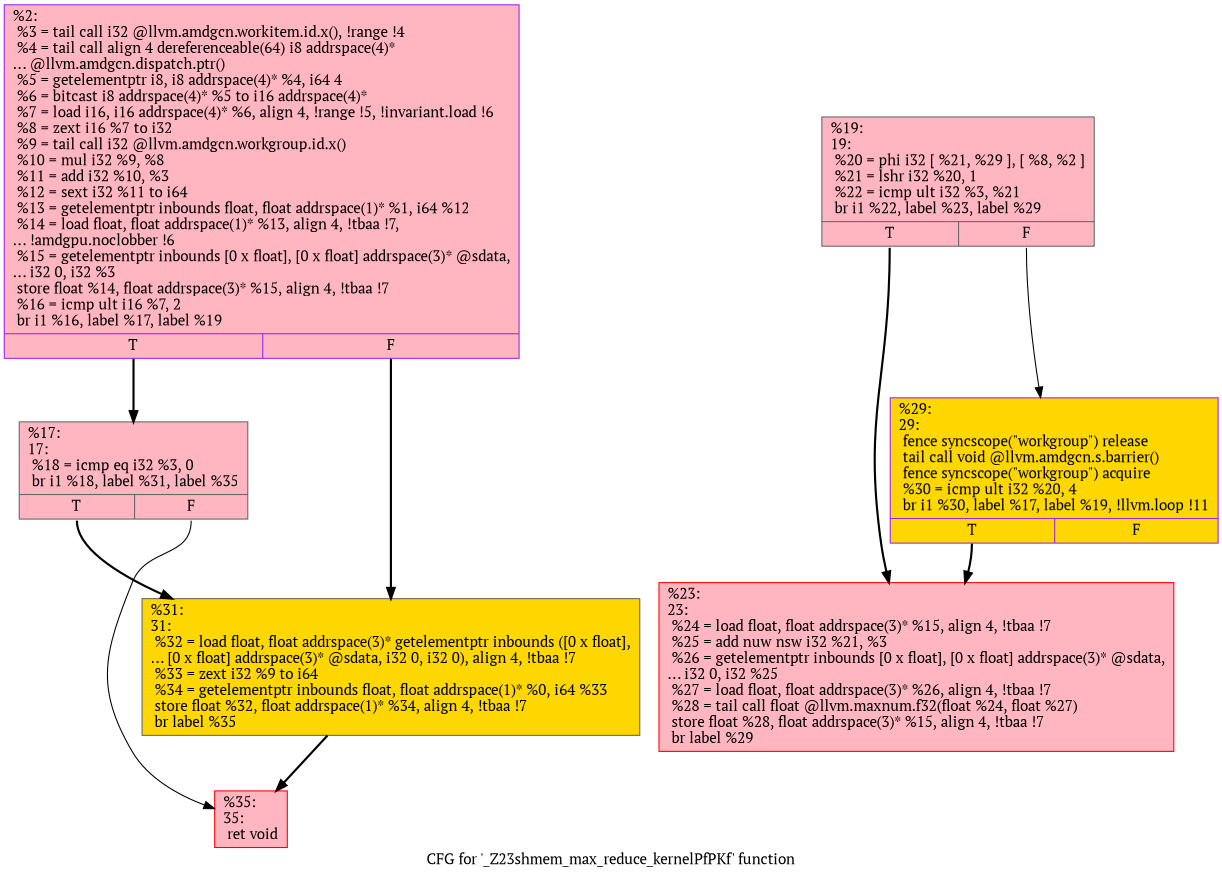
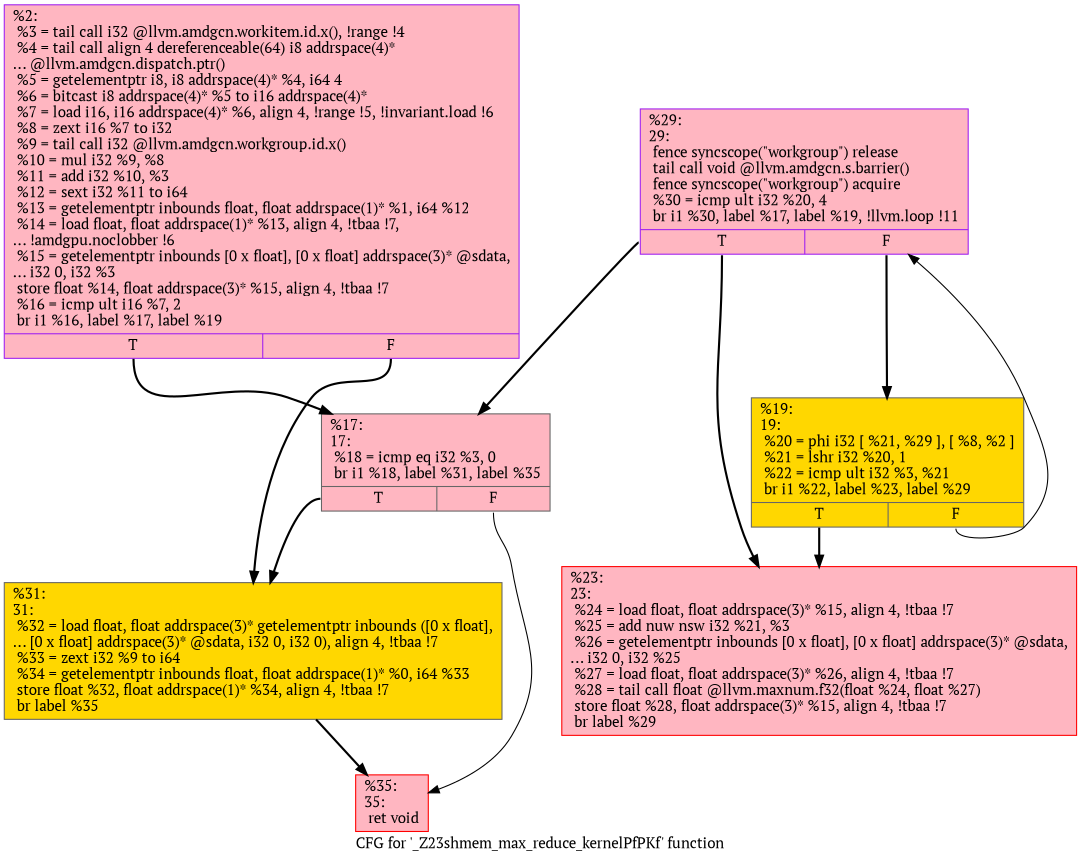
(958, 182) -> (888, 462)
none -> (887, 321)
none -> (562, 323)
(1054, 470) -> (804, 182)
